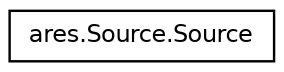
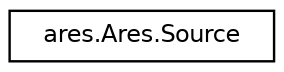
(142, 36) -> (142, 36)
